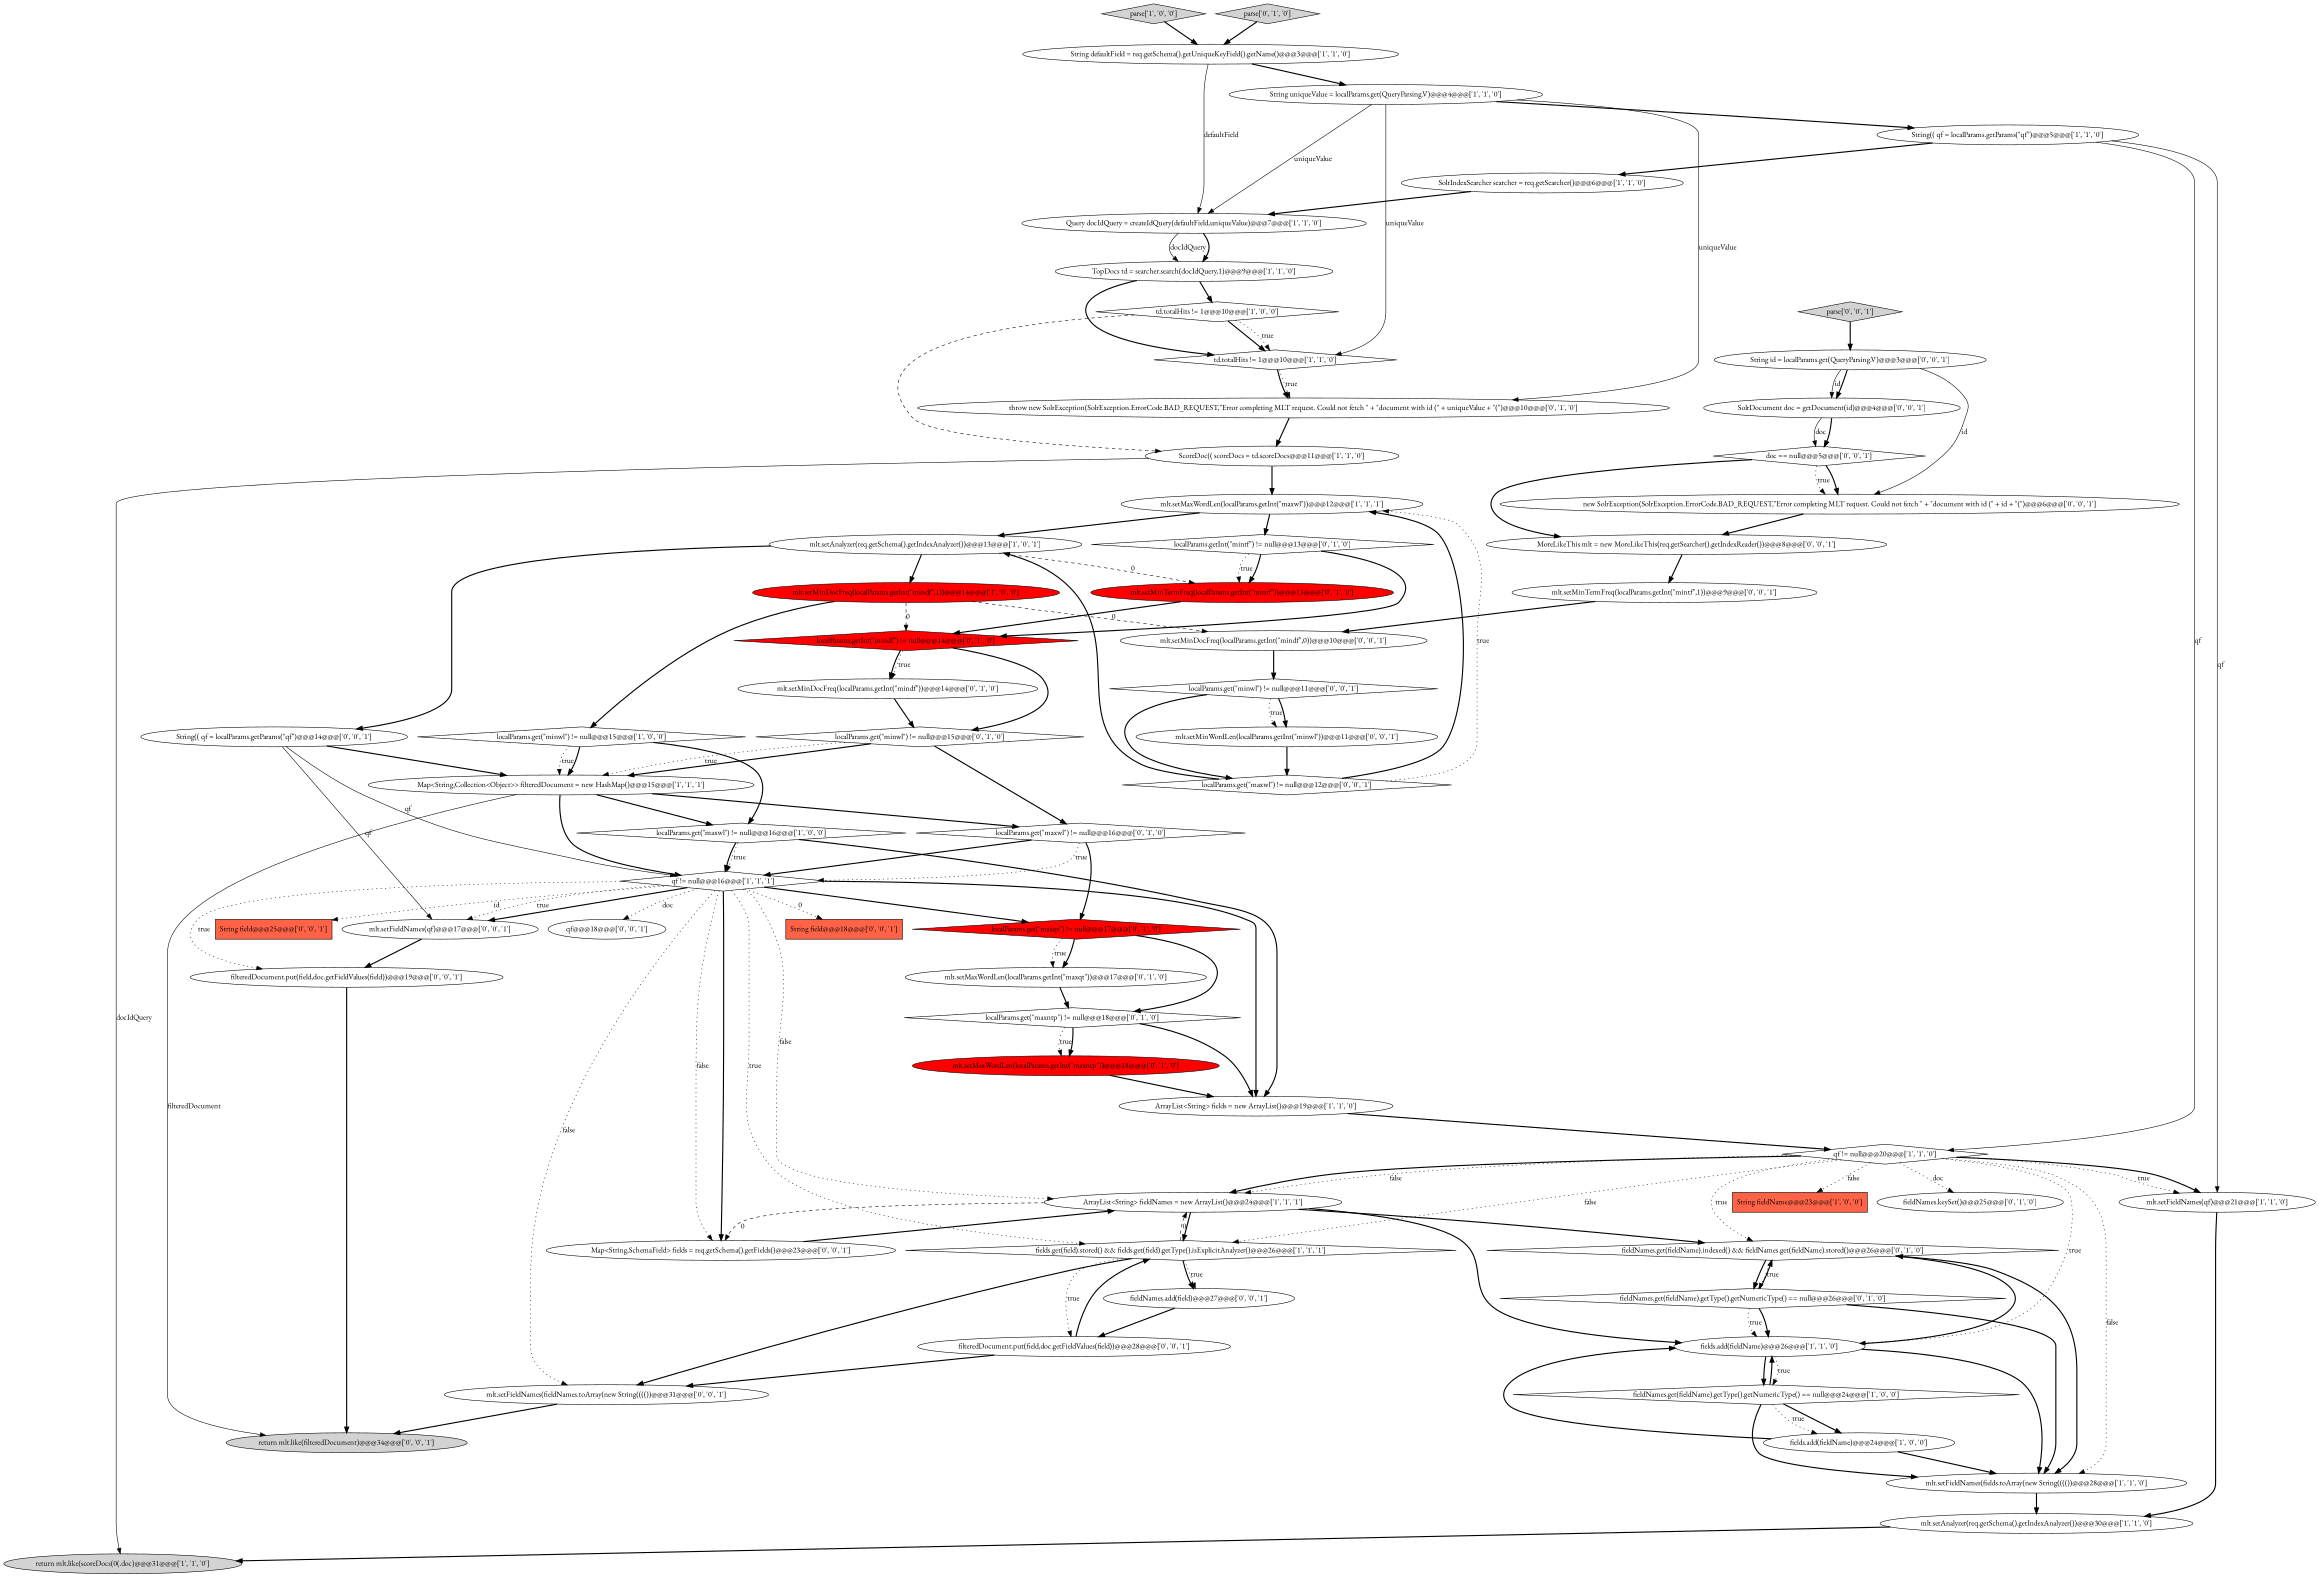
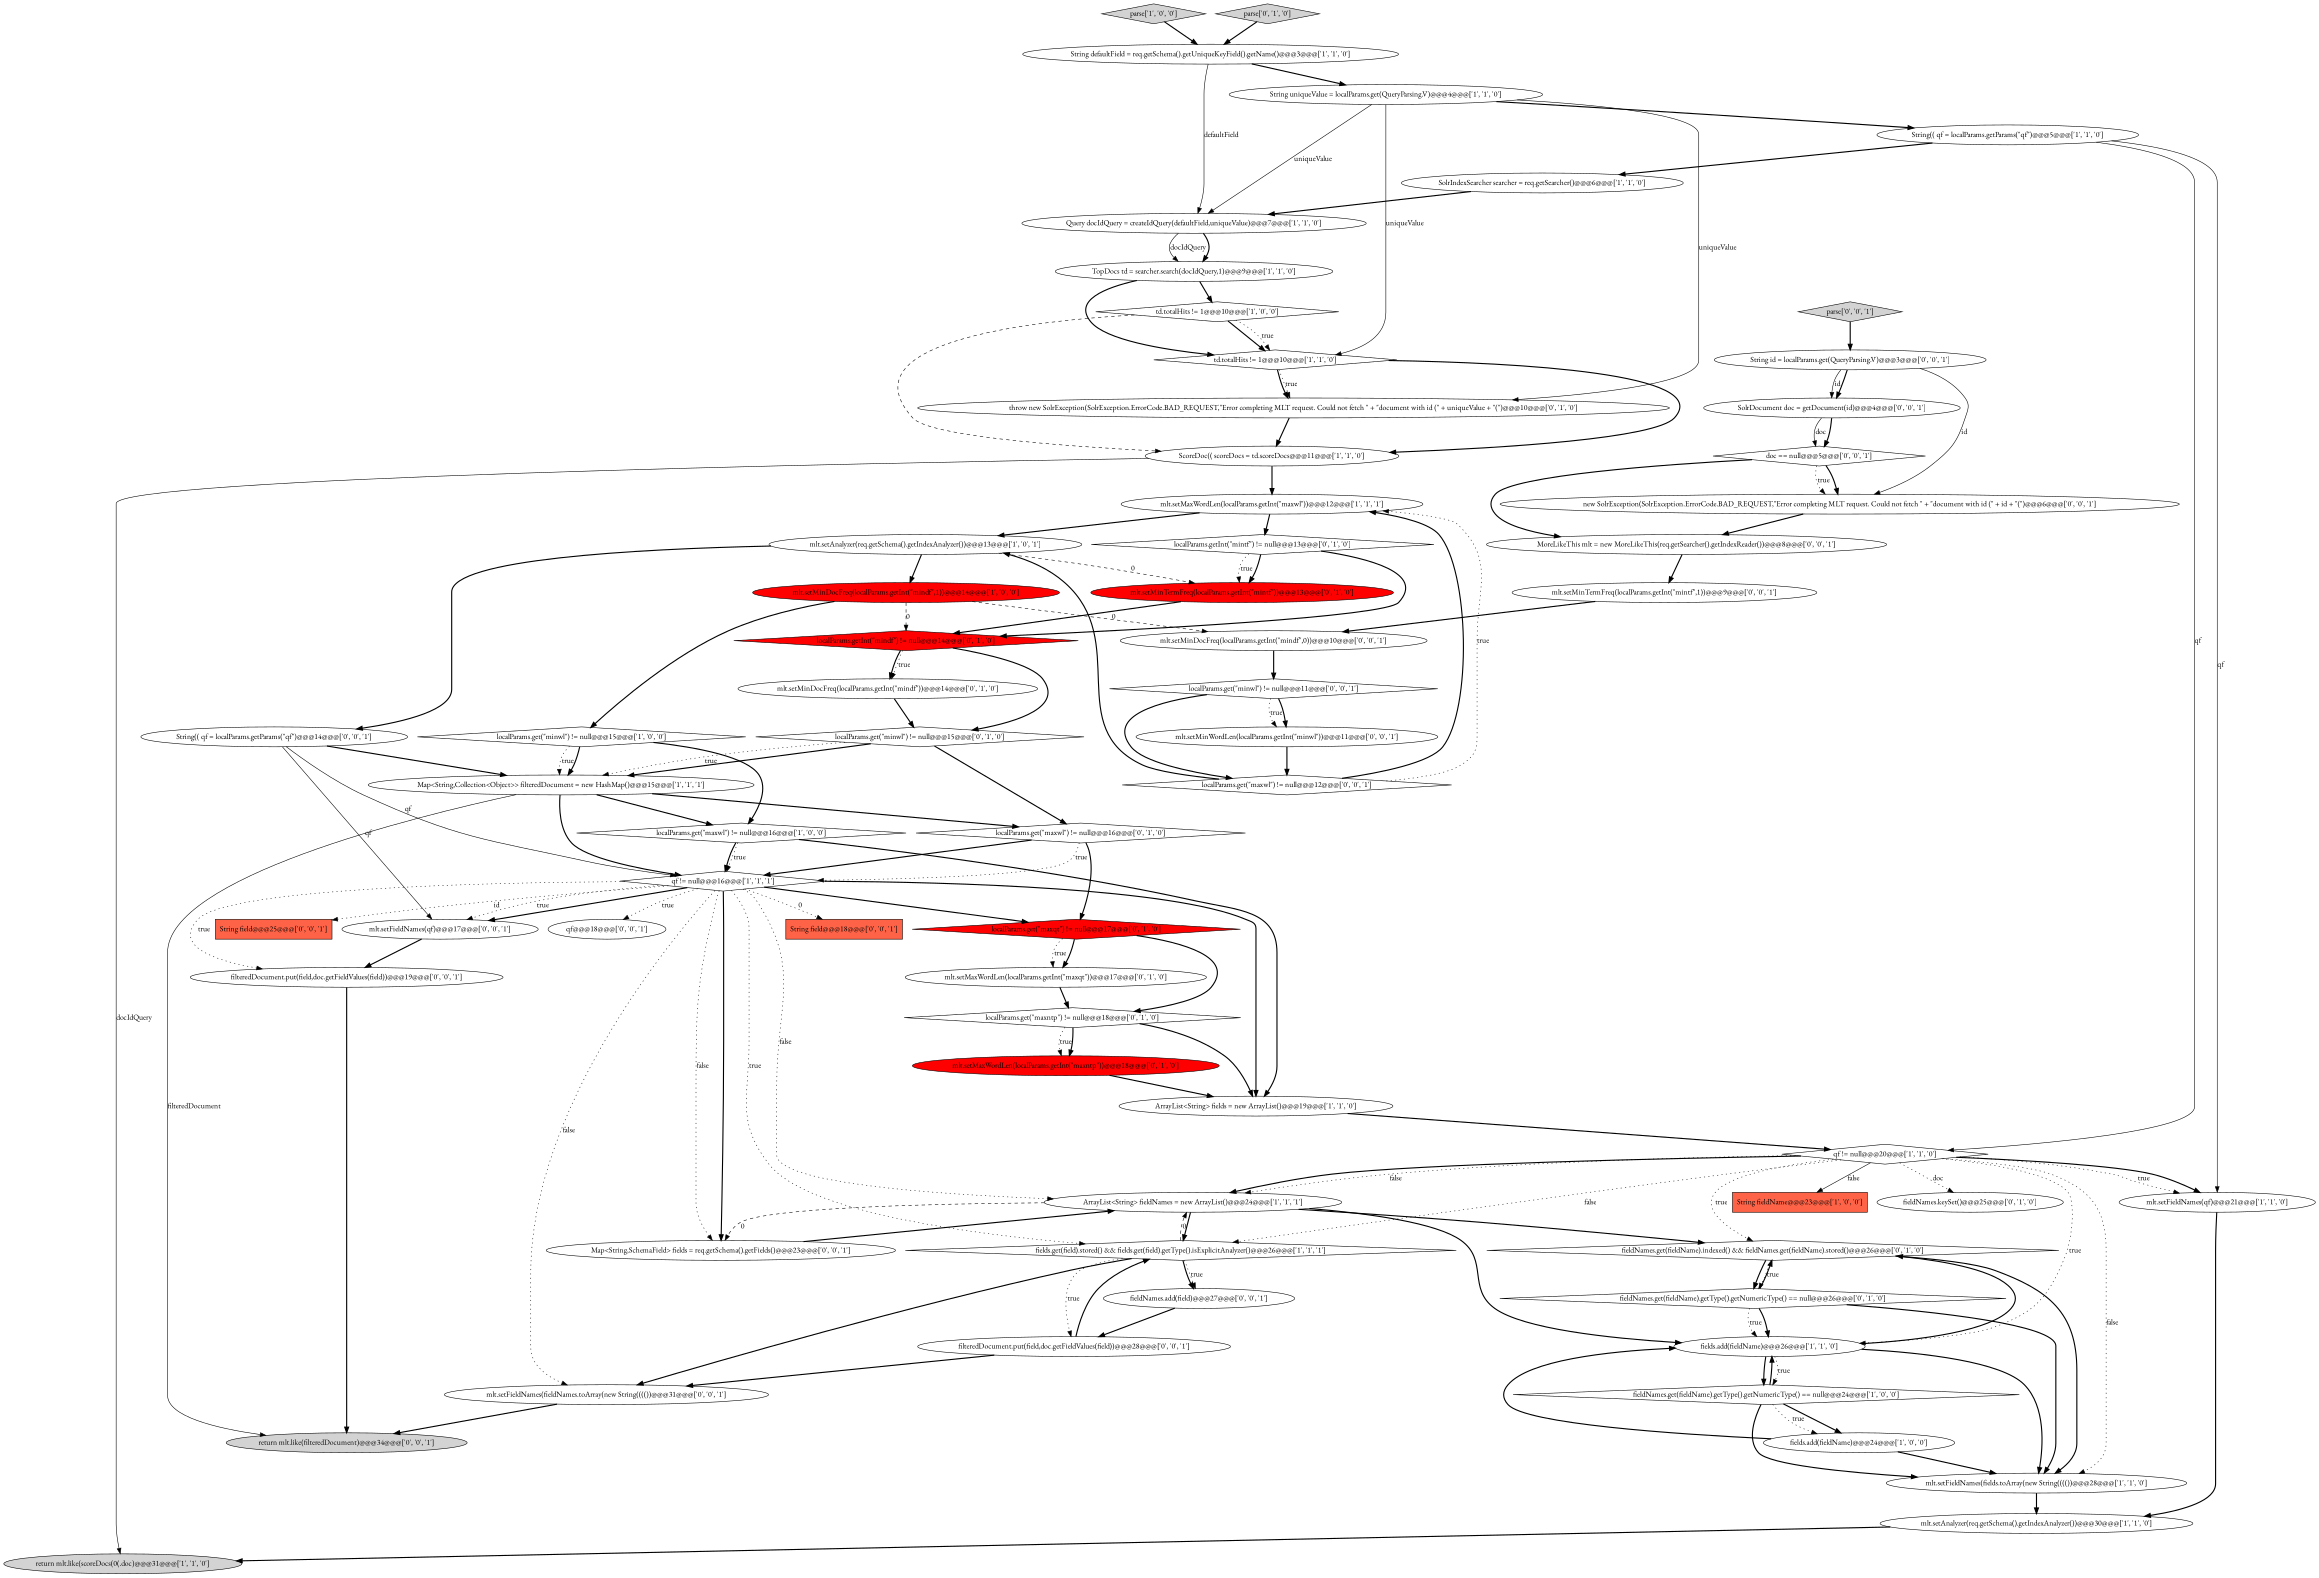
none -> (1679, 403)
(668, 905) -> (668, 905)
(1846, 1176) -> (1846, 1176)
